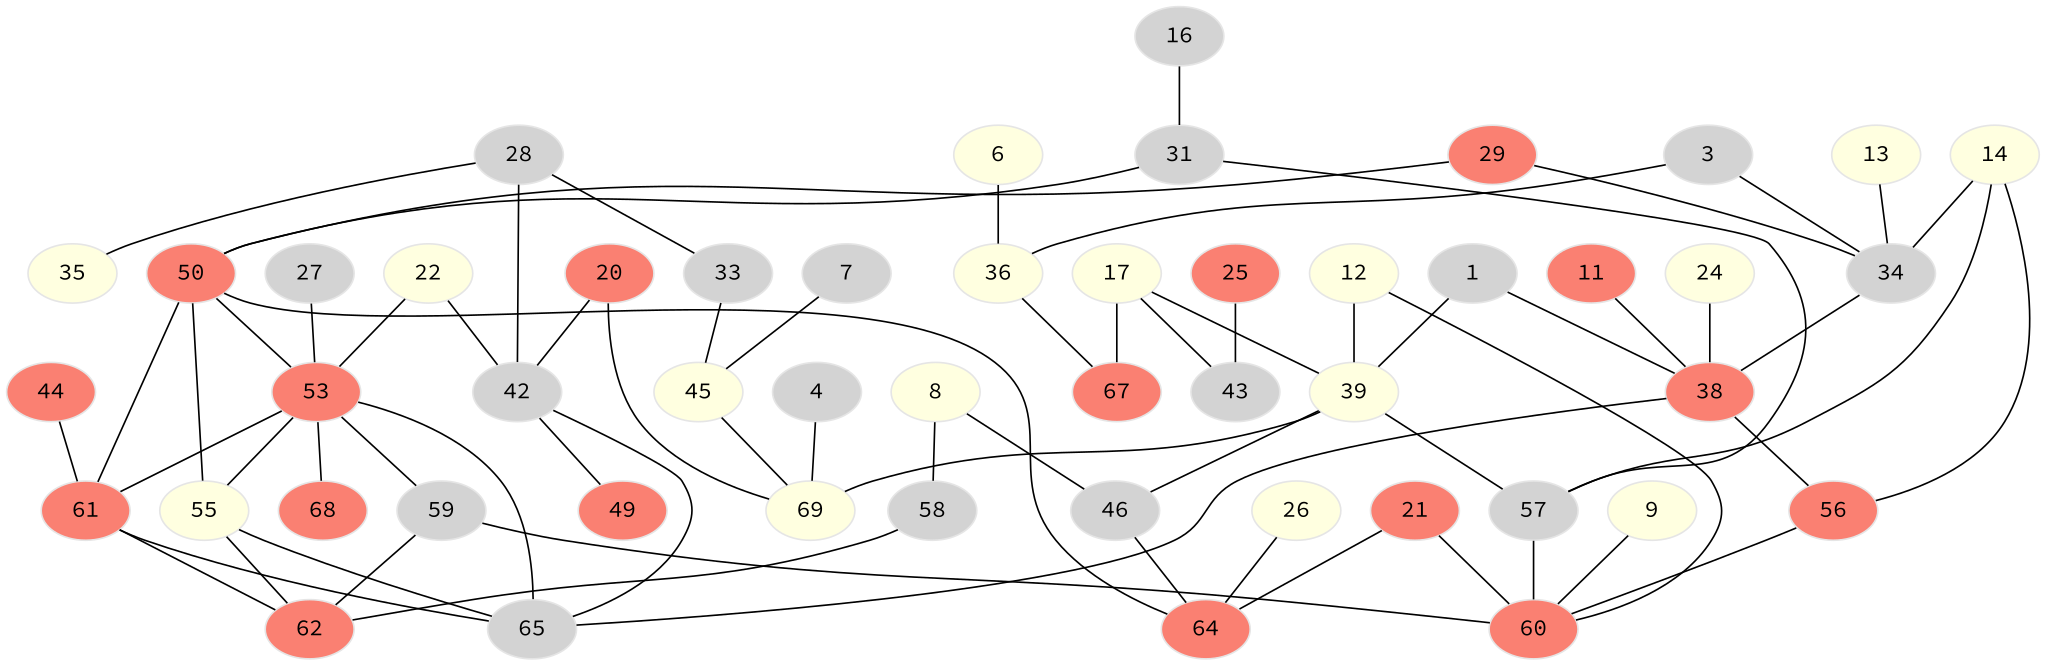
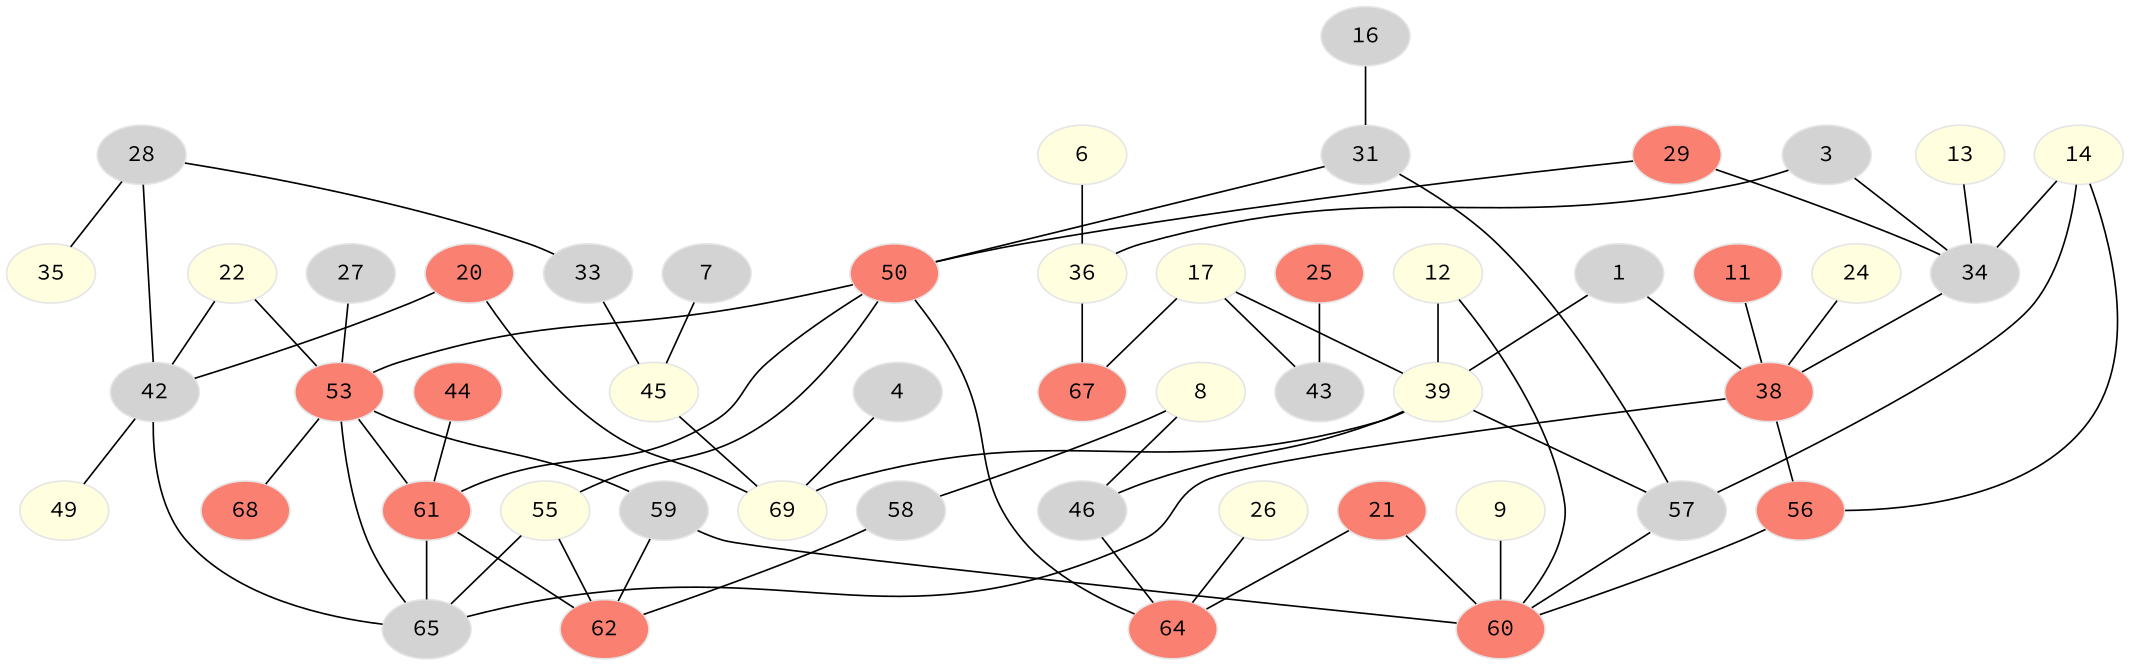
(260, 451) -> none
(623, 511) -> (64, 511)
